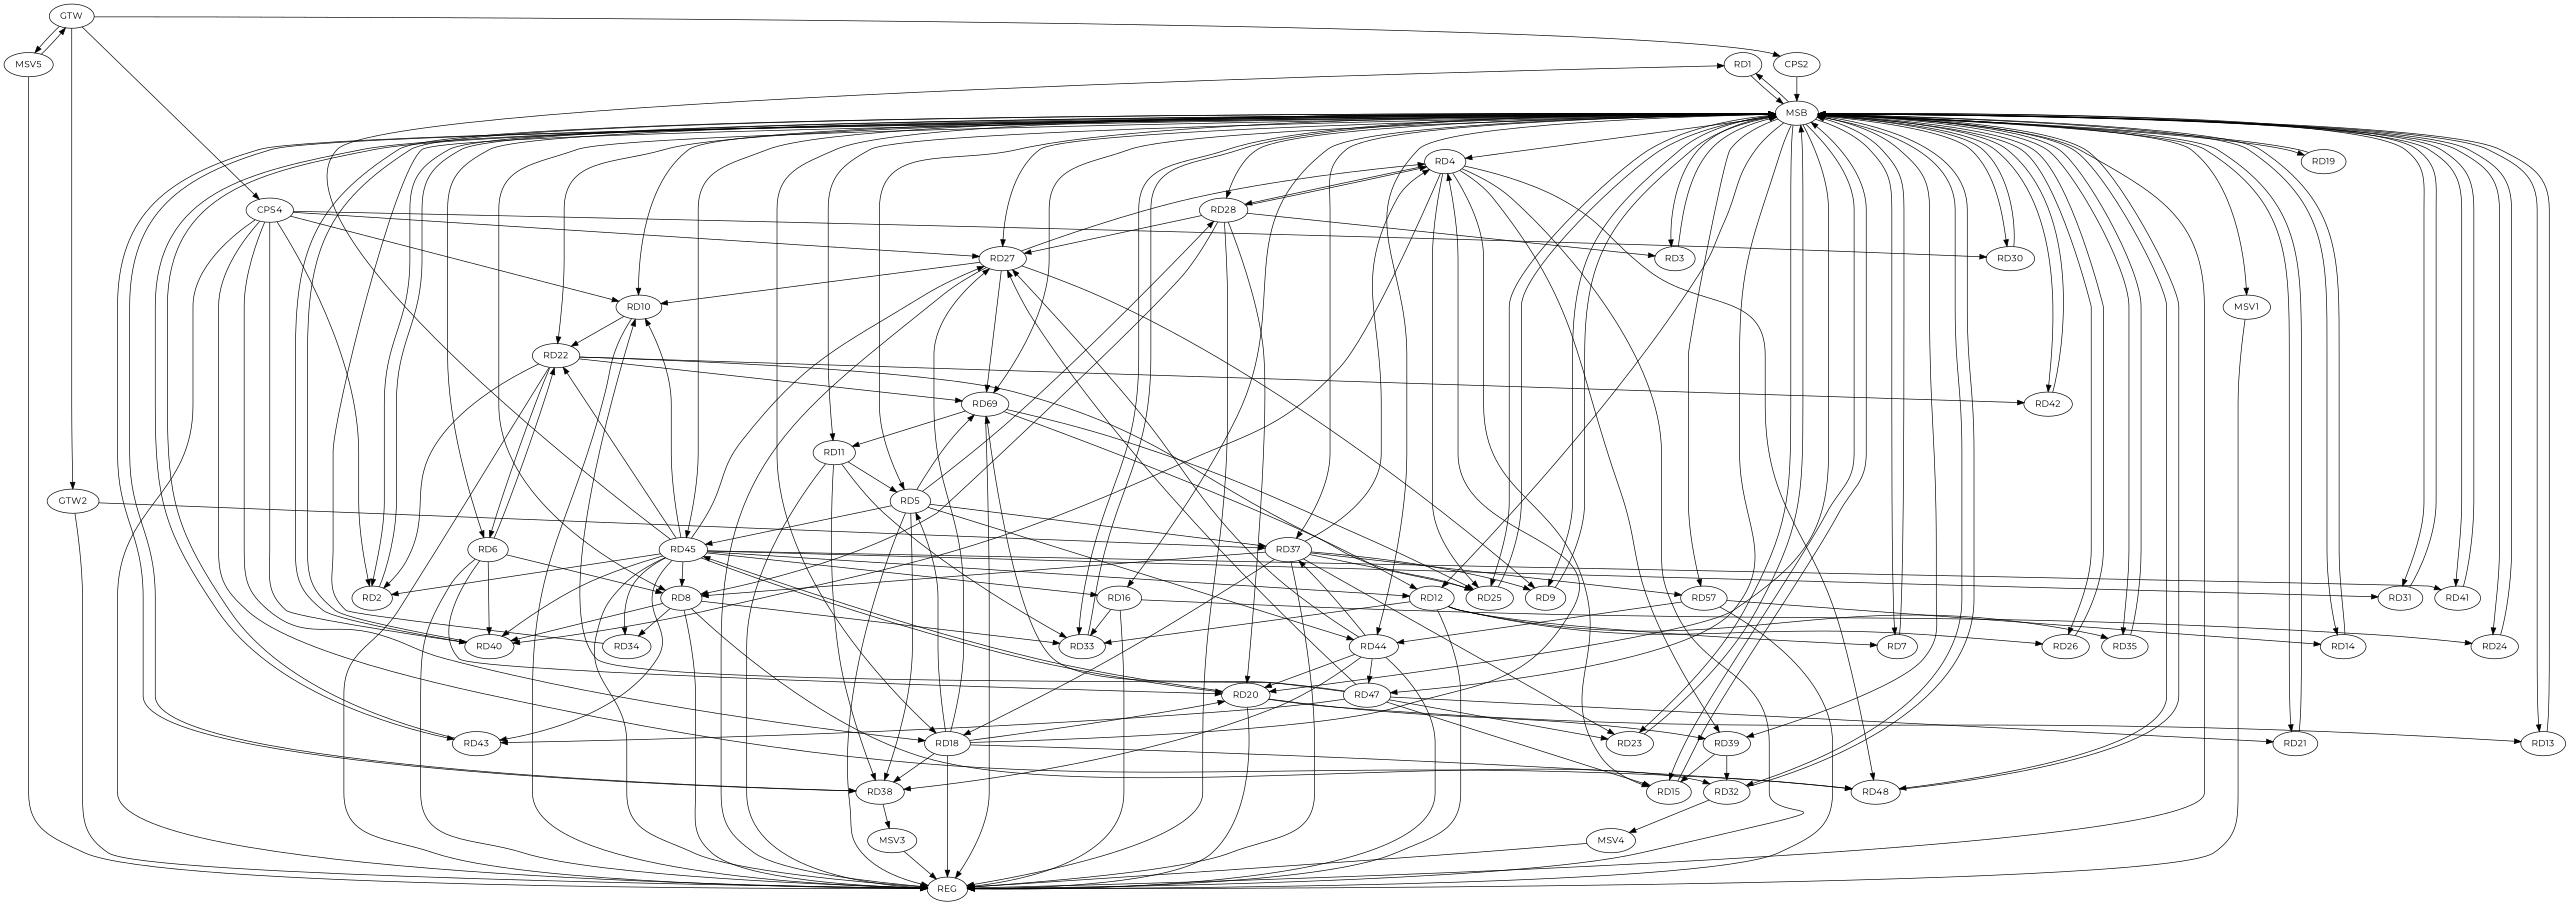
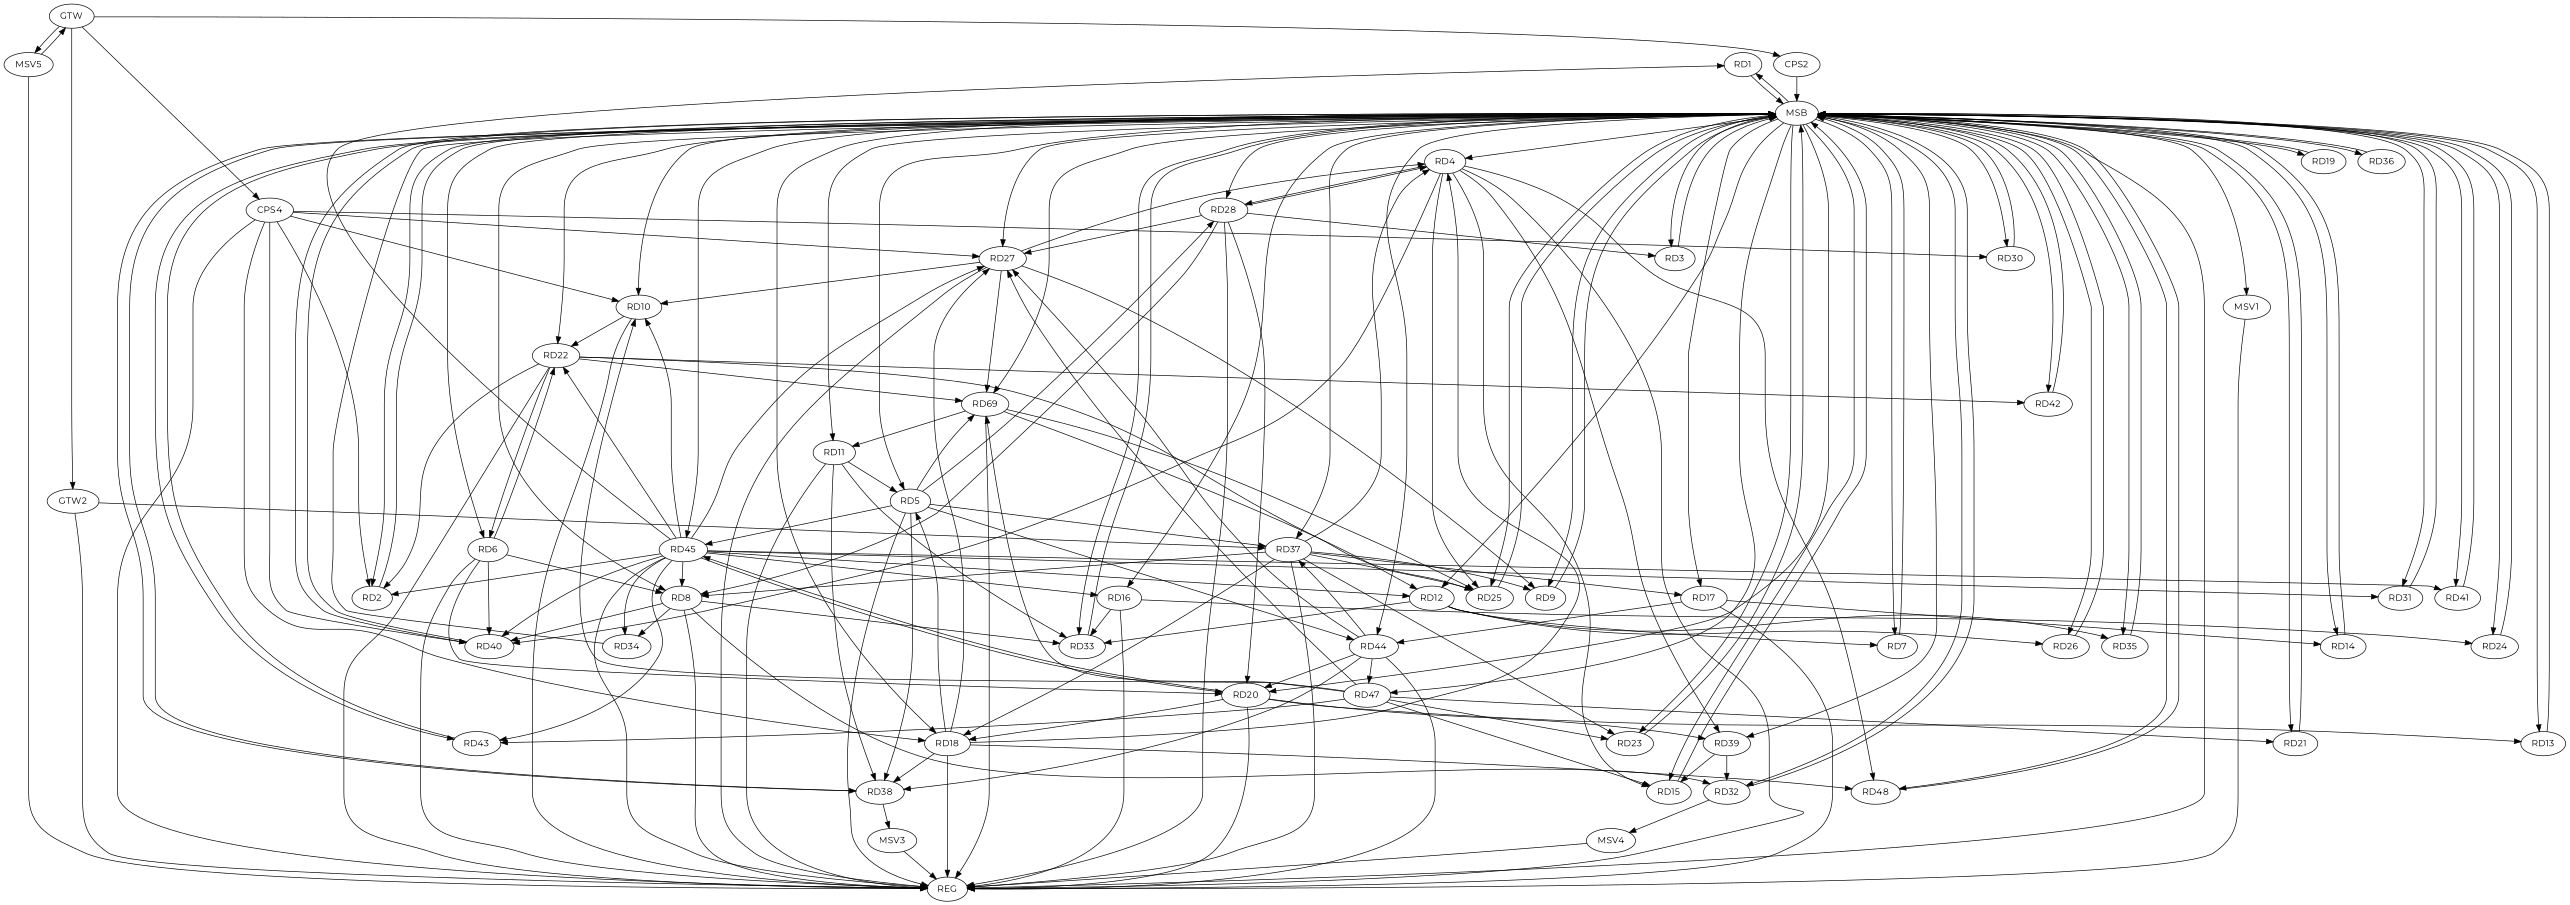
none -> (2382, 162)
(1704, 598) -> (1704, 598)
(1075, 726) -> (1056, 727)
(831, 753) -> none
(1327, 870) -> none
